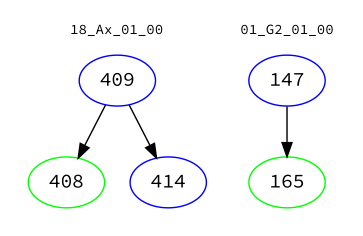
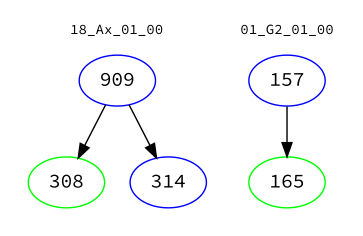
(117, 81) -> (117, 81)
(287, 81) -> (287, 81)
(66, 182) -> (66, 182)
(168, 182) -> (168, 182)
